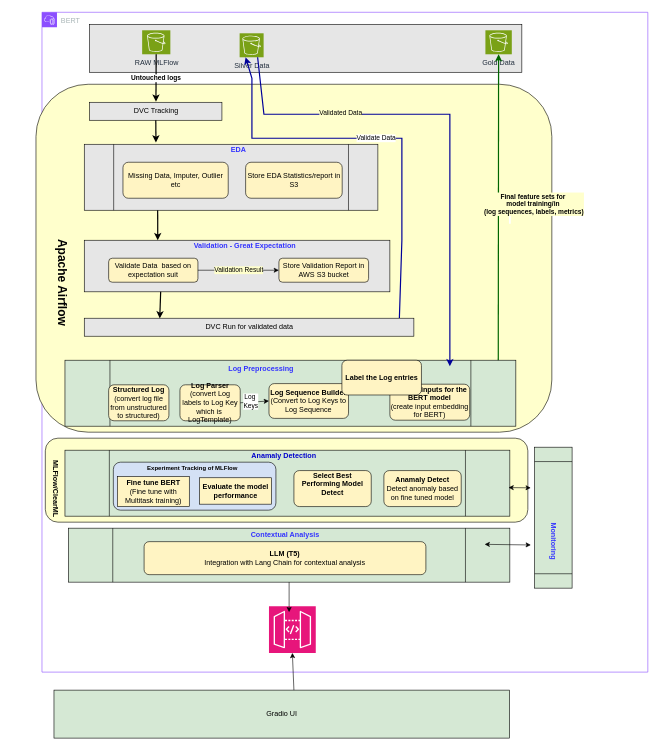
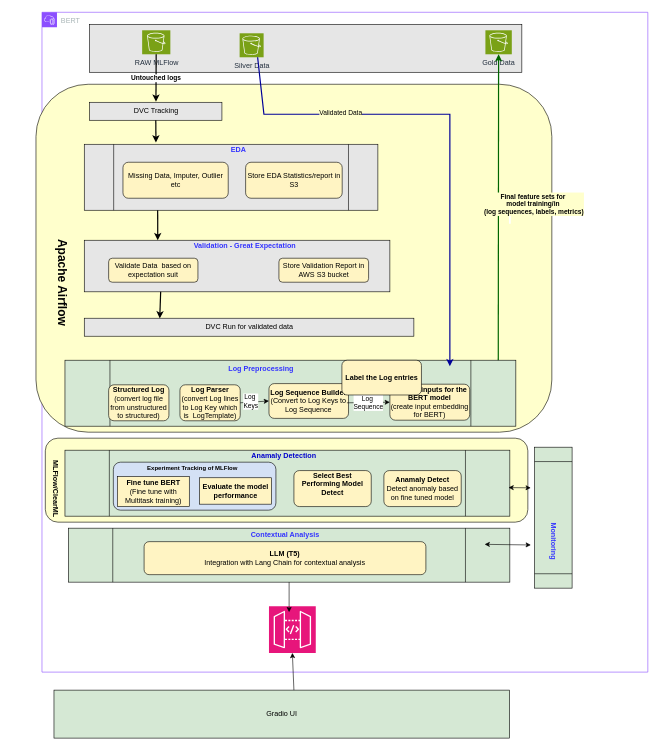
(379, 138) -> none
(238, 270) -> none
(210, 403) -> (210, 403)
none -> (363, 403)
